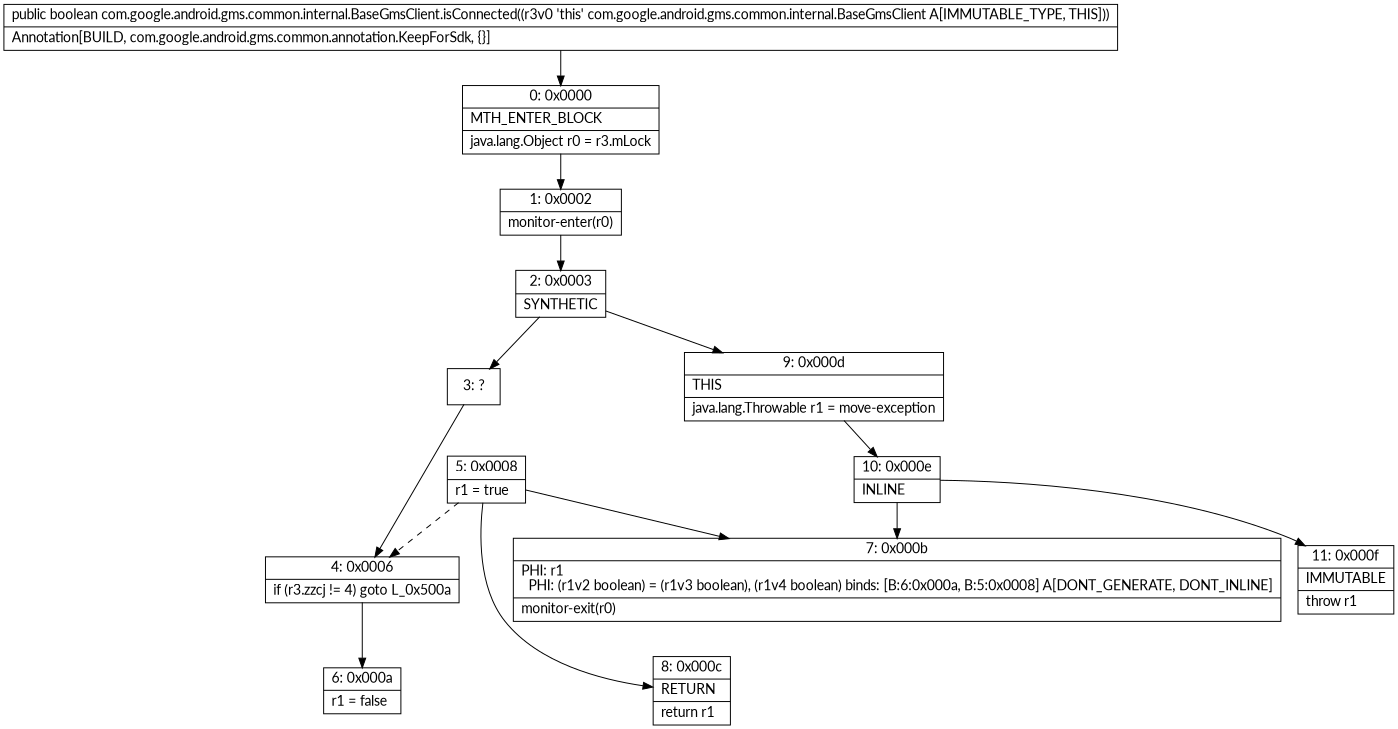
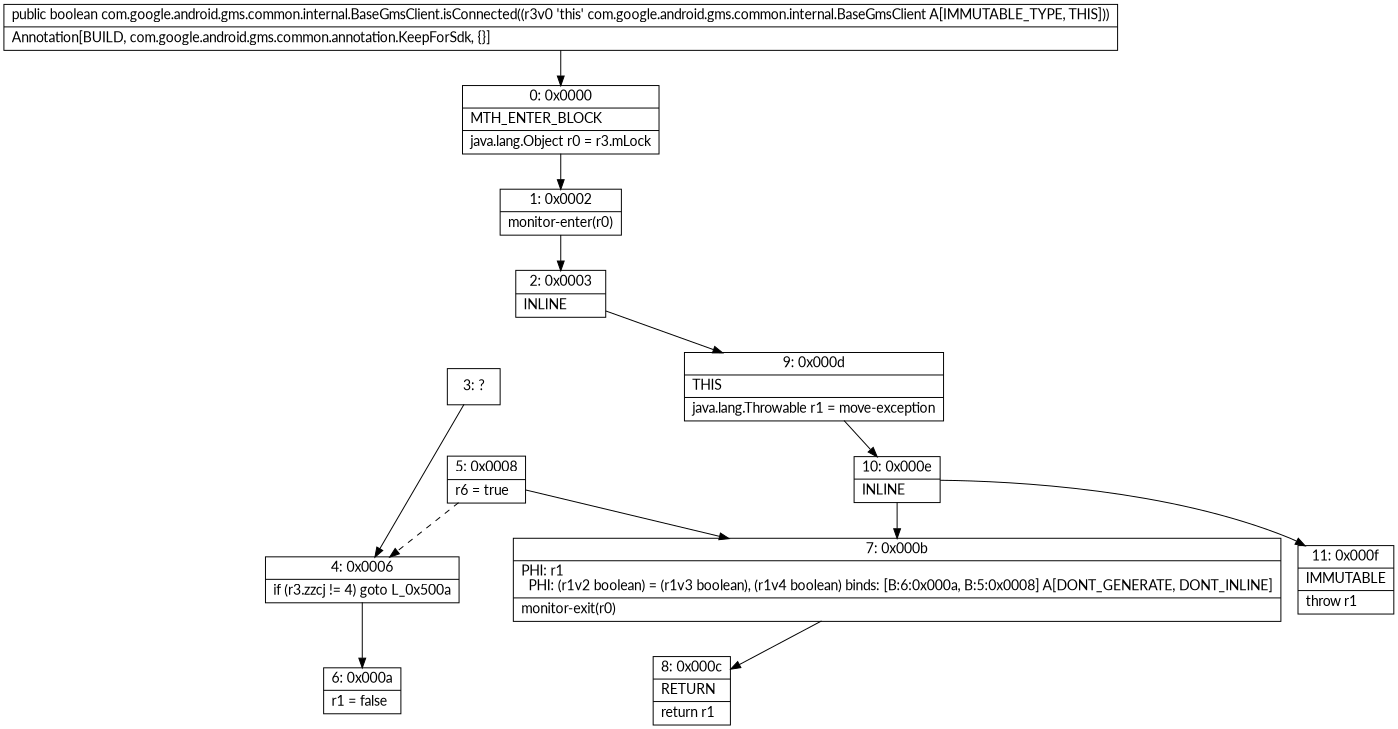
(561, 305) -> (546, 305)
(518, 339) -> none
(482, 491) -> (482, 491)
(516, 633) -> (780, 643)
